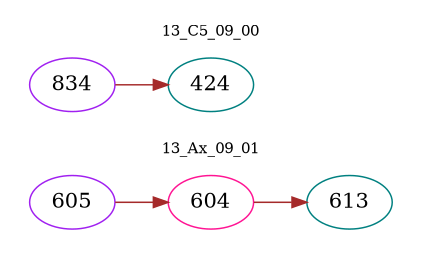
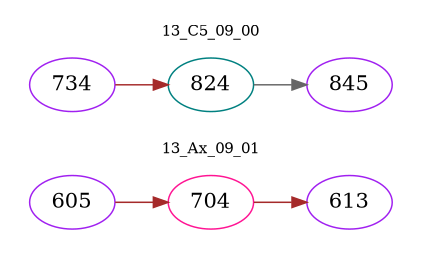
(72, 85) -> (72, 85)
(211, 85) -> (211, 85)
none -> (350, 85)
(211, 202) -> (211, 202)
(350, 202) -> (350, 202)
